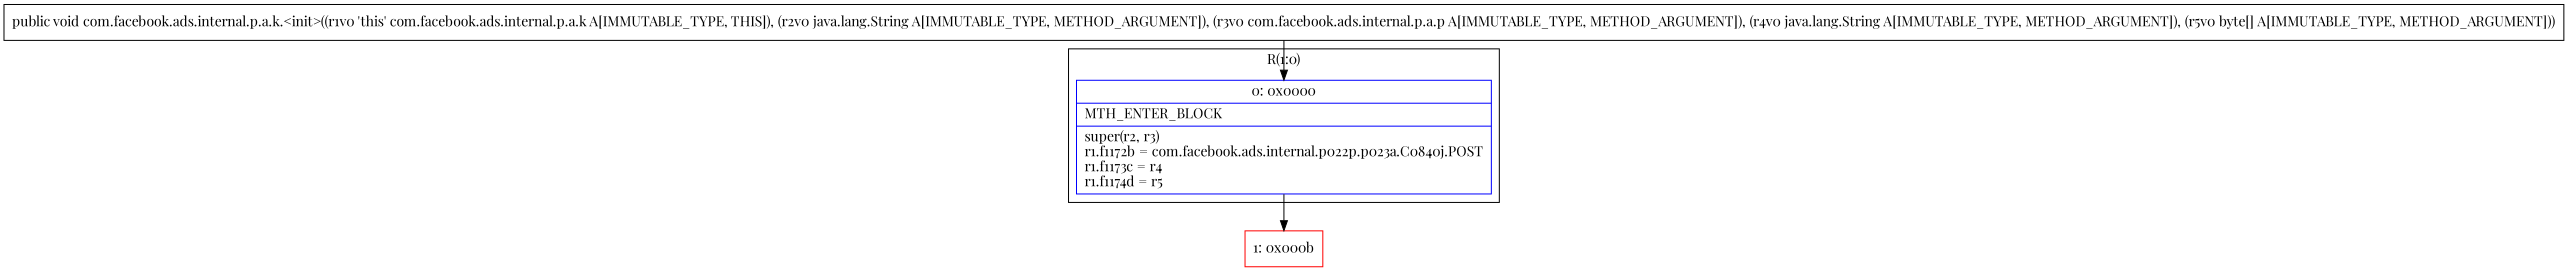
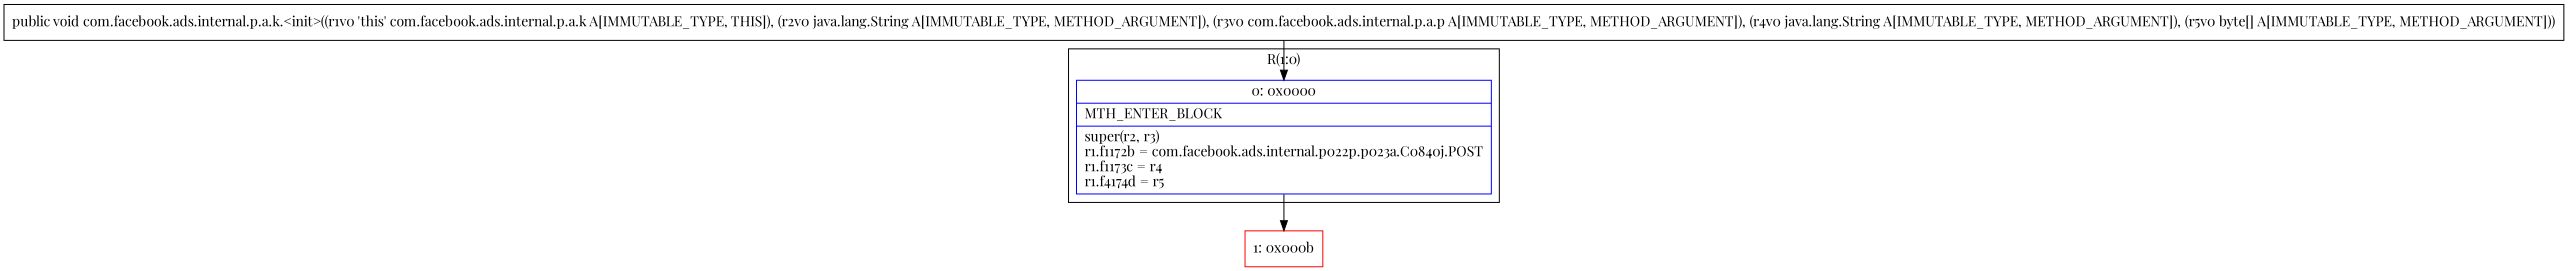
(1124, 182) -> (1125, 182)
